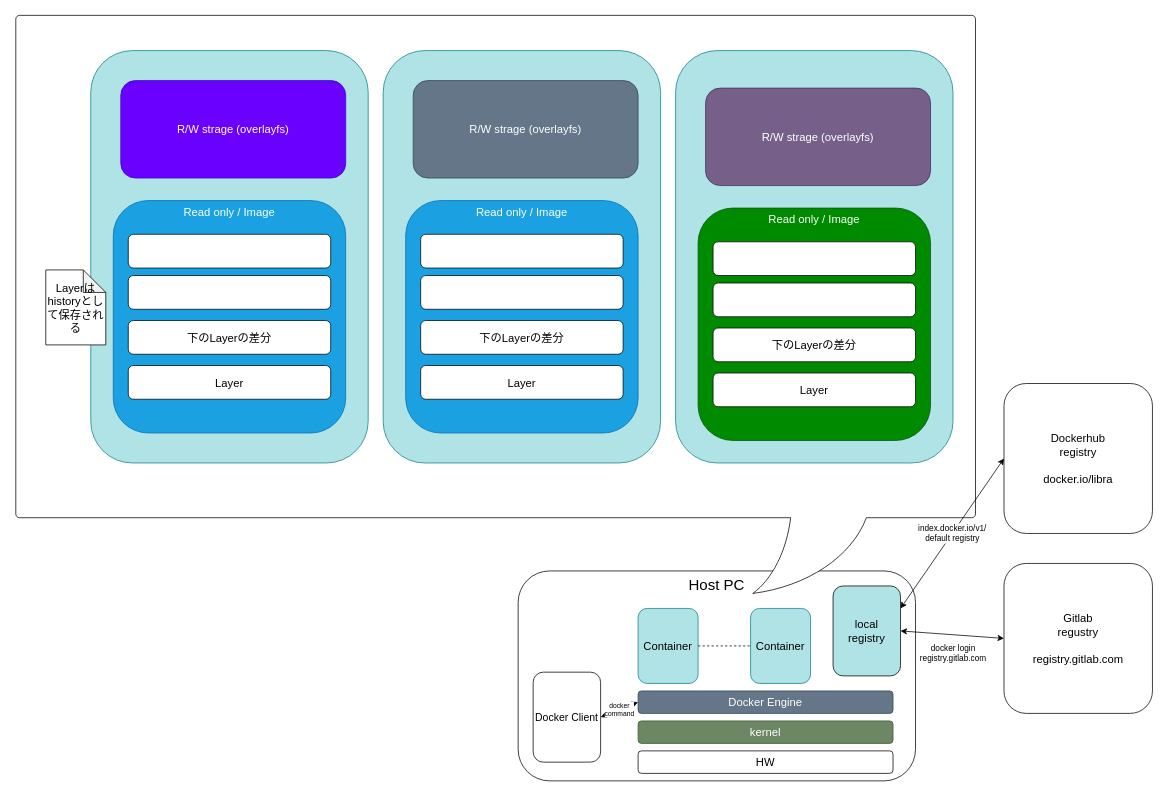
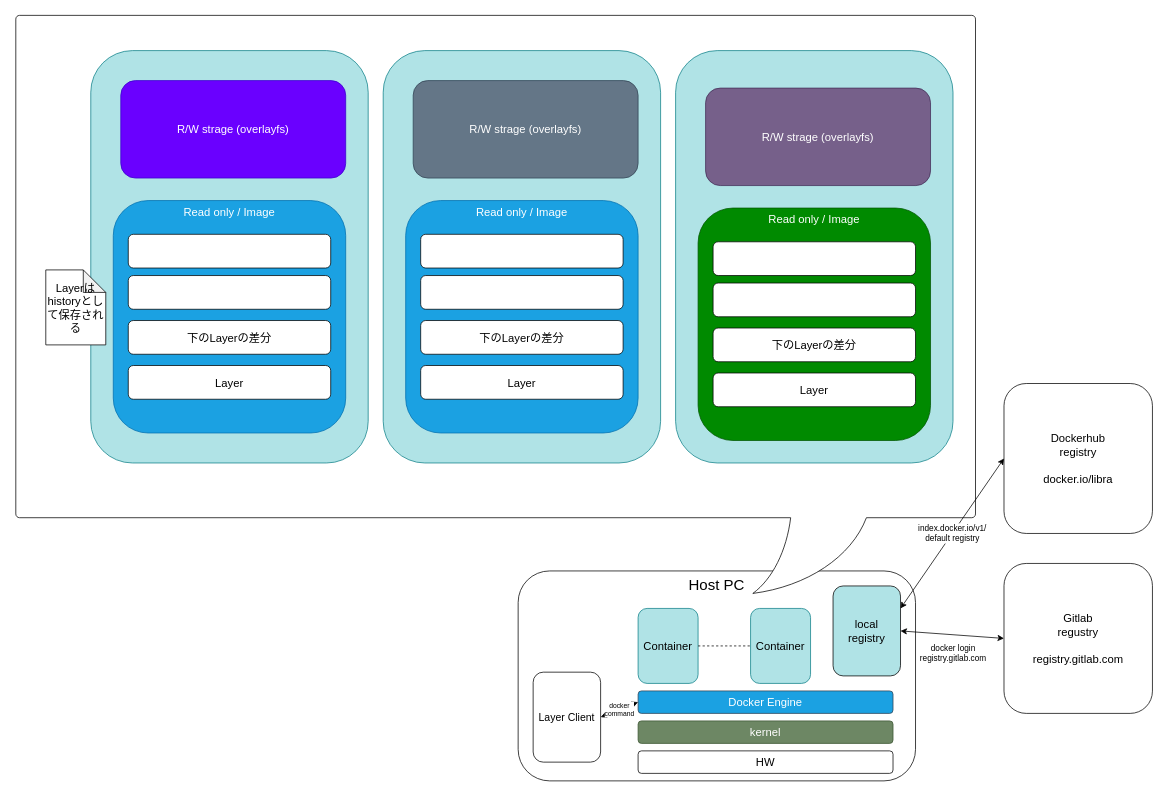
(765, 702) -> (765, 702)
(567, 717) -> (567, 717)
